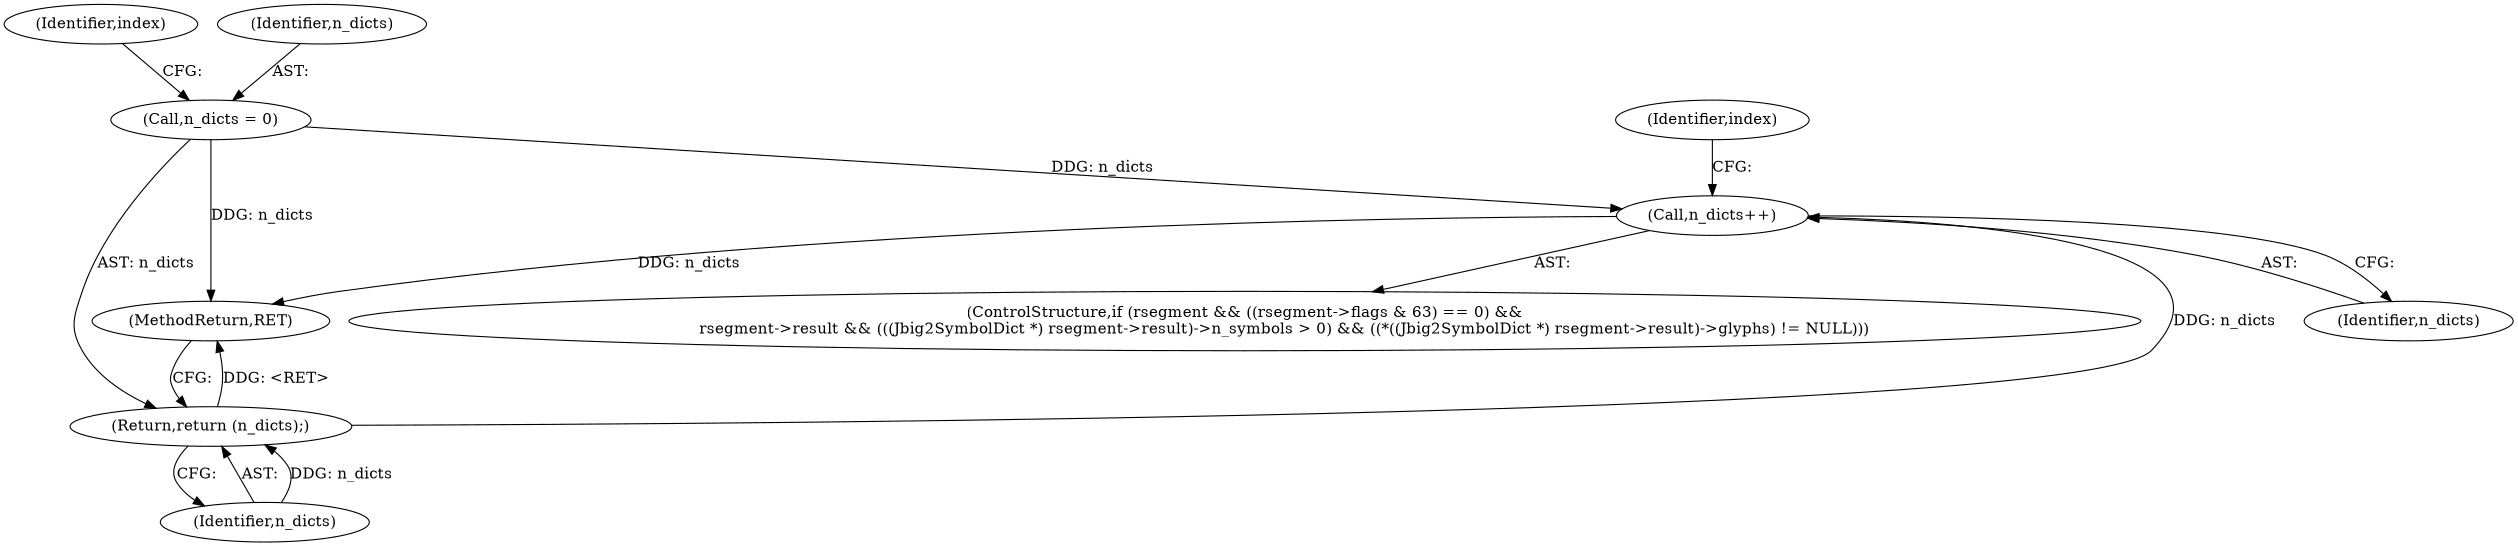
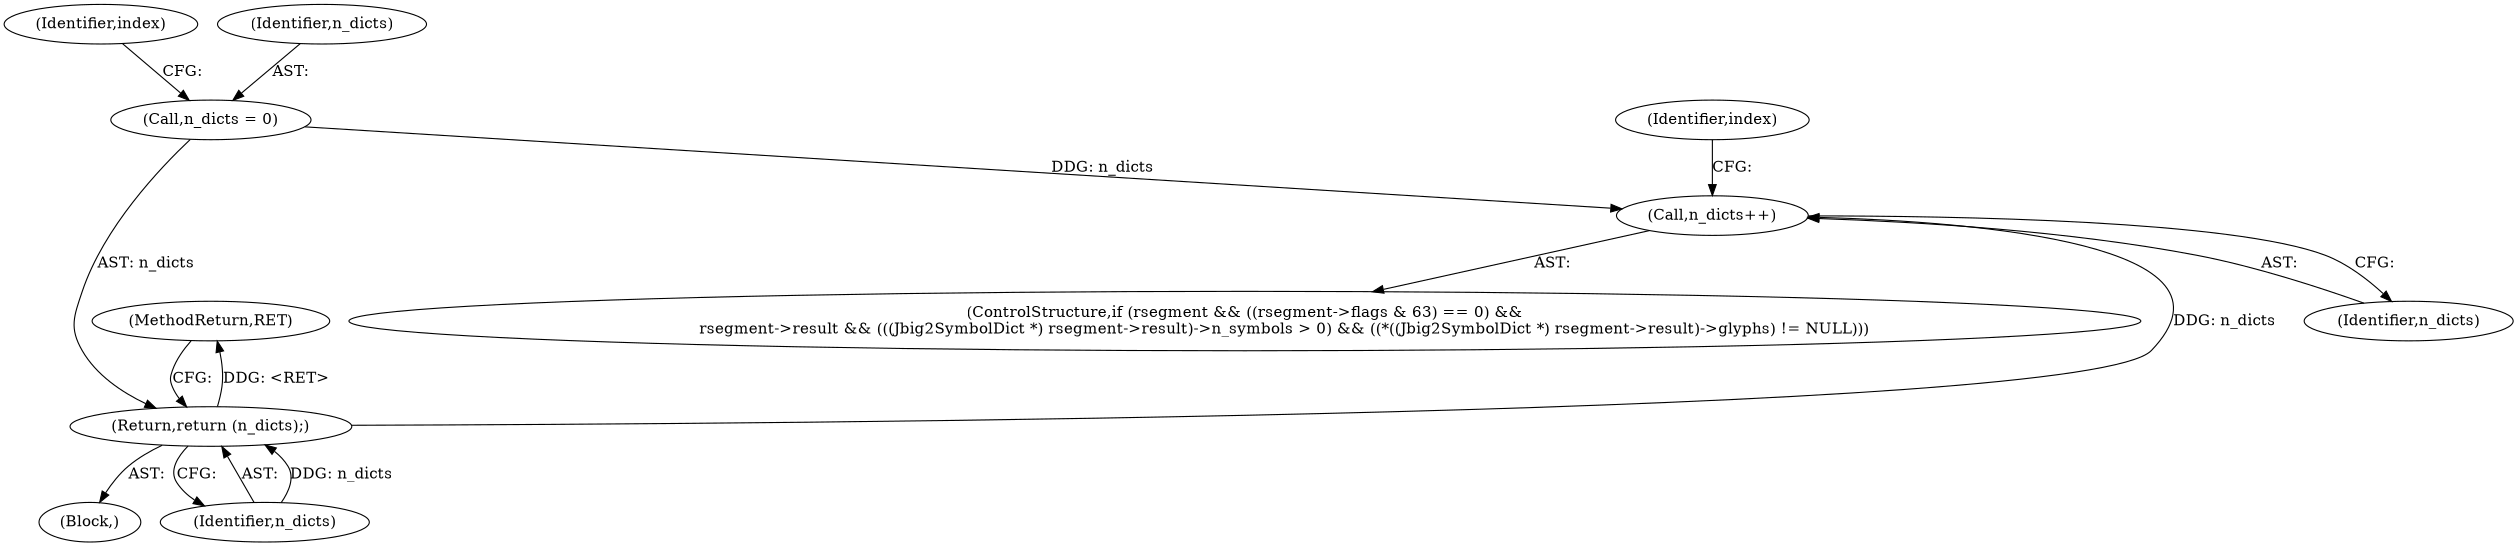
(211, 215) -> none
(948, 236) -> none
none -> (90, 522)
